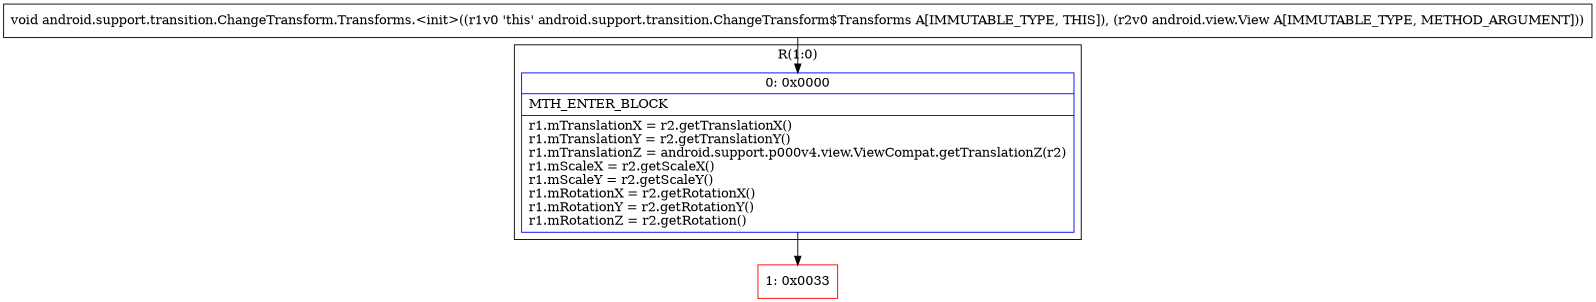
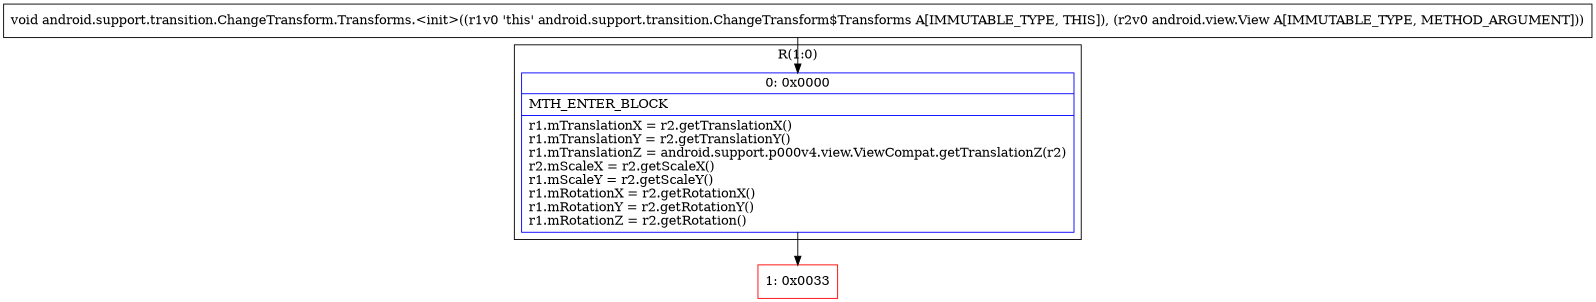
(622, 167) -> (622, 167)
